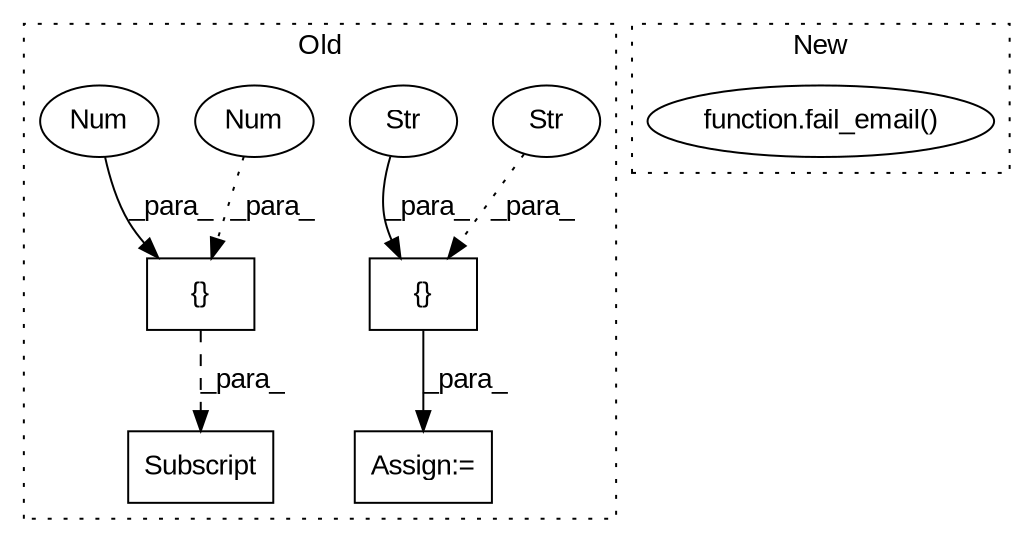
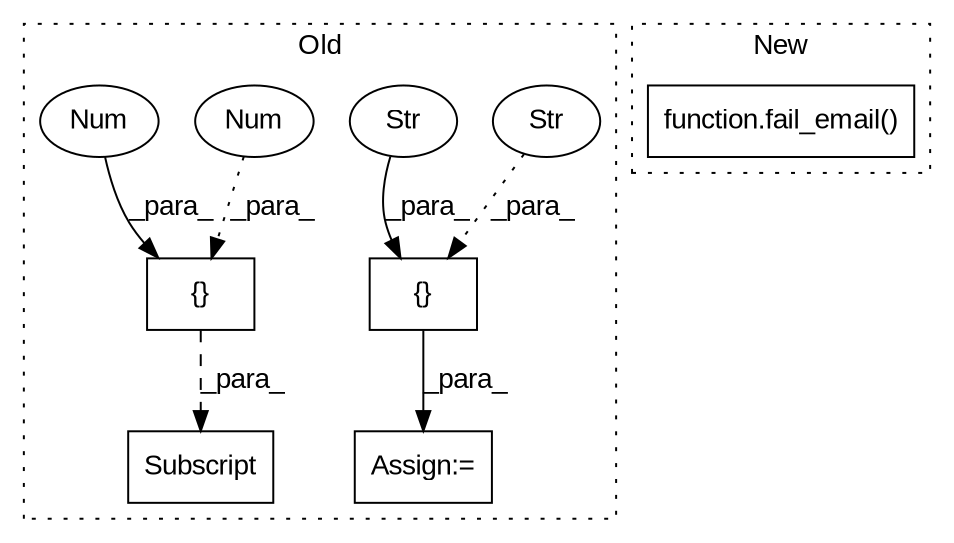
(821, 121) -> (781, 121)
